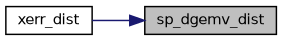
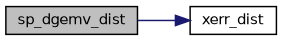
(111, 20) -> (156, 20)
